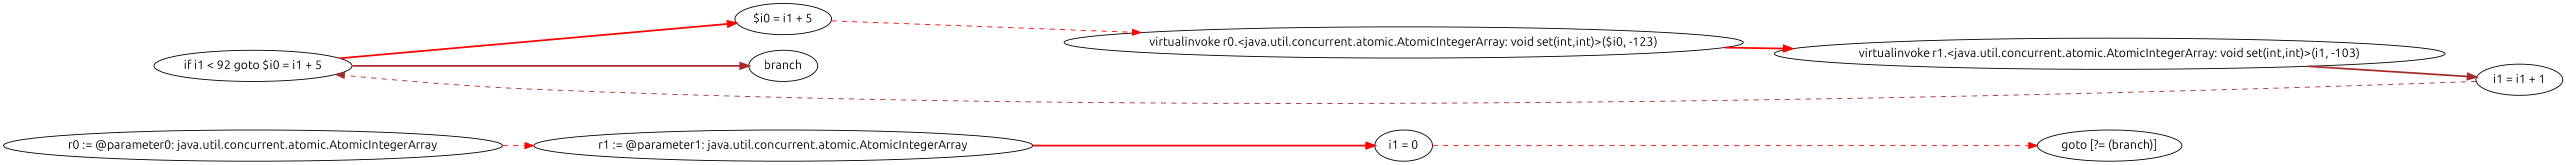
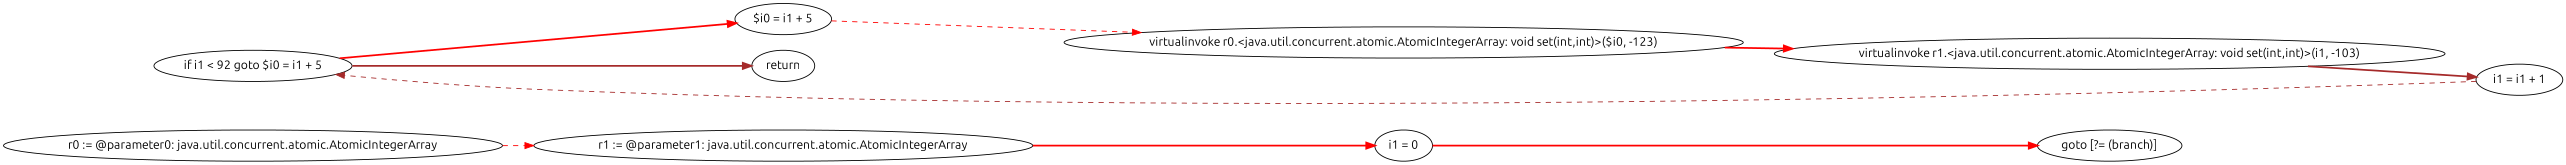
(783, 66) -> (783, 66)
(1731, 146) -> (1731, 146)
